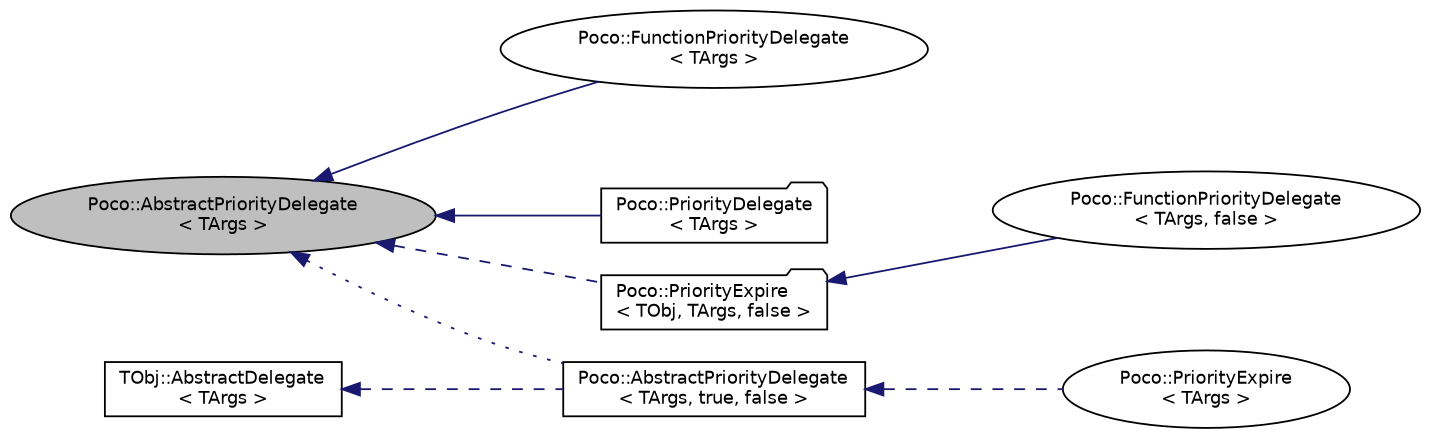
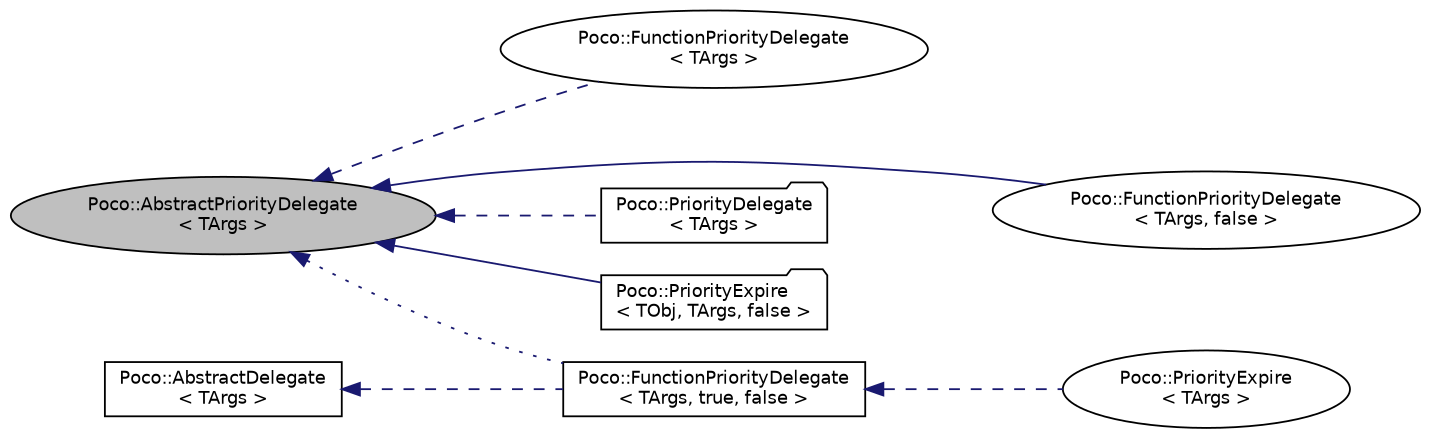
(464, 125) -> (464, 125)
(528, 216) -> (528, 216)
(952, 258) -> (718, 162)
(498, 264) -> (498, 264)
(223, 389) -> (223, 389)
(714, 389) -> (714, 389)
